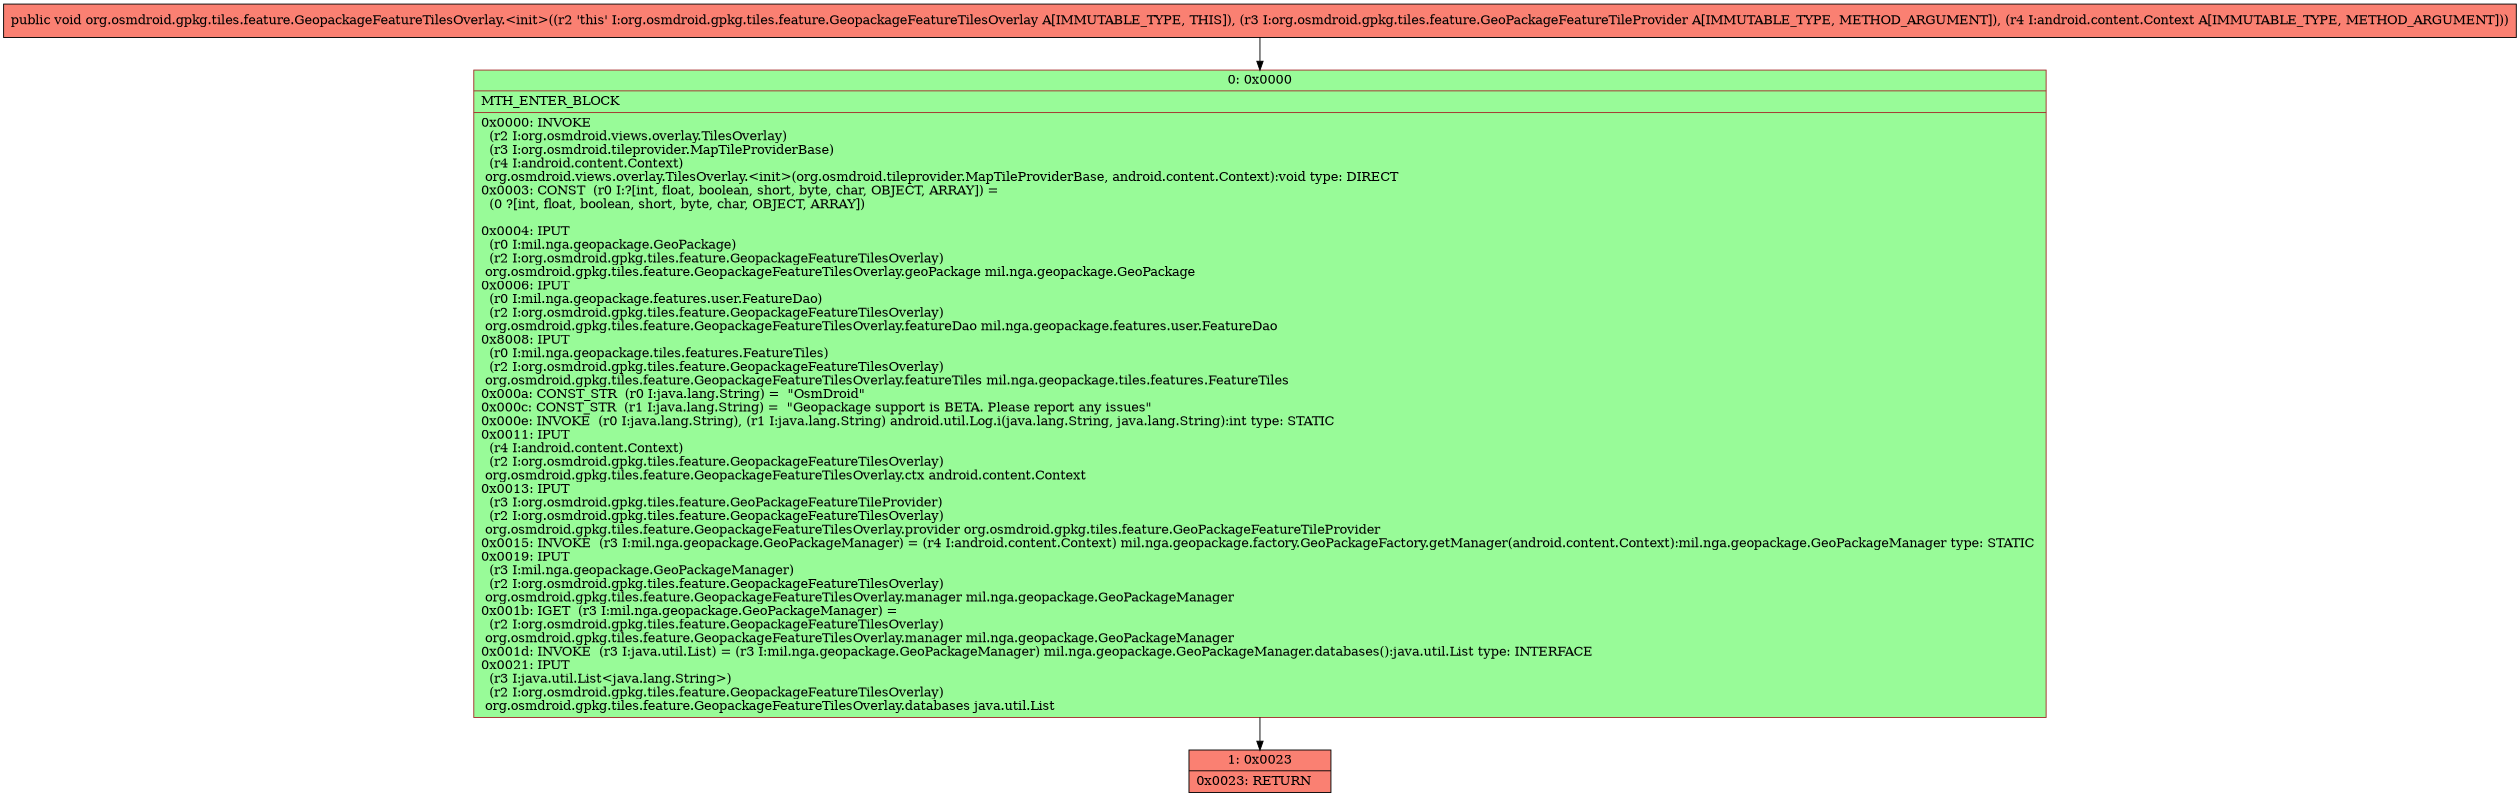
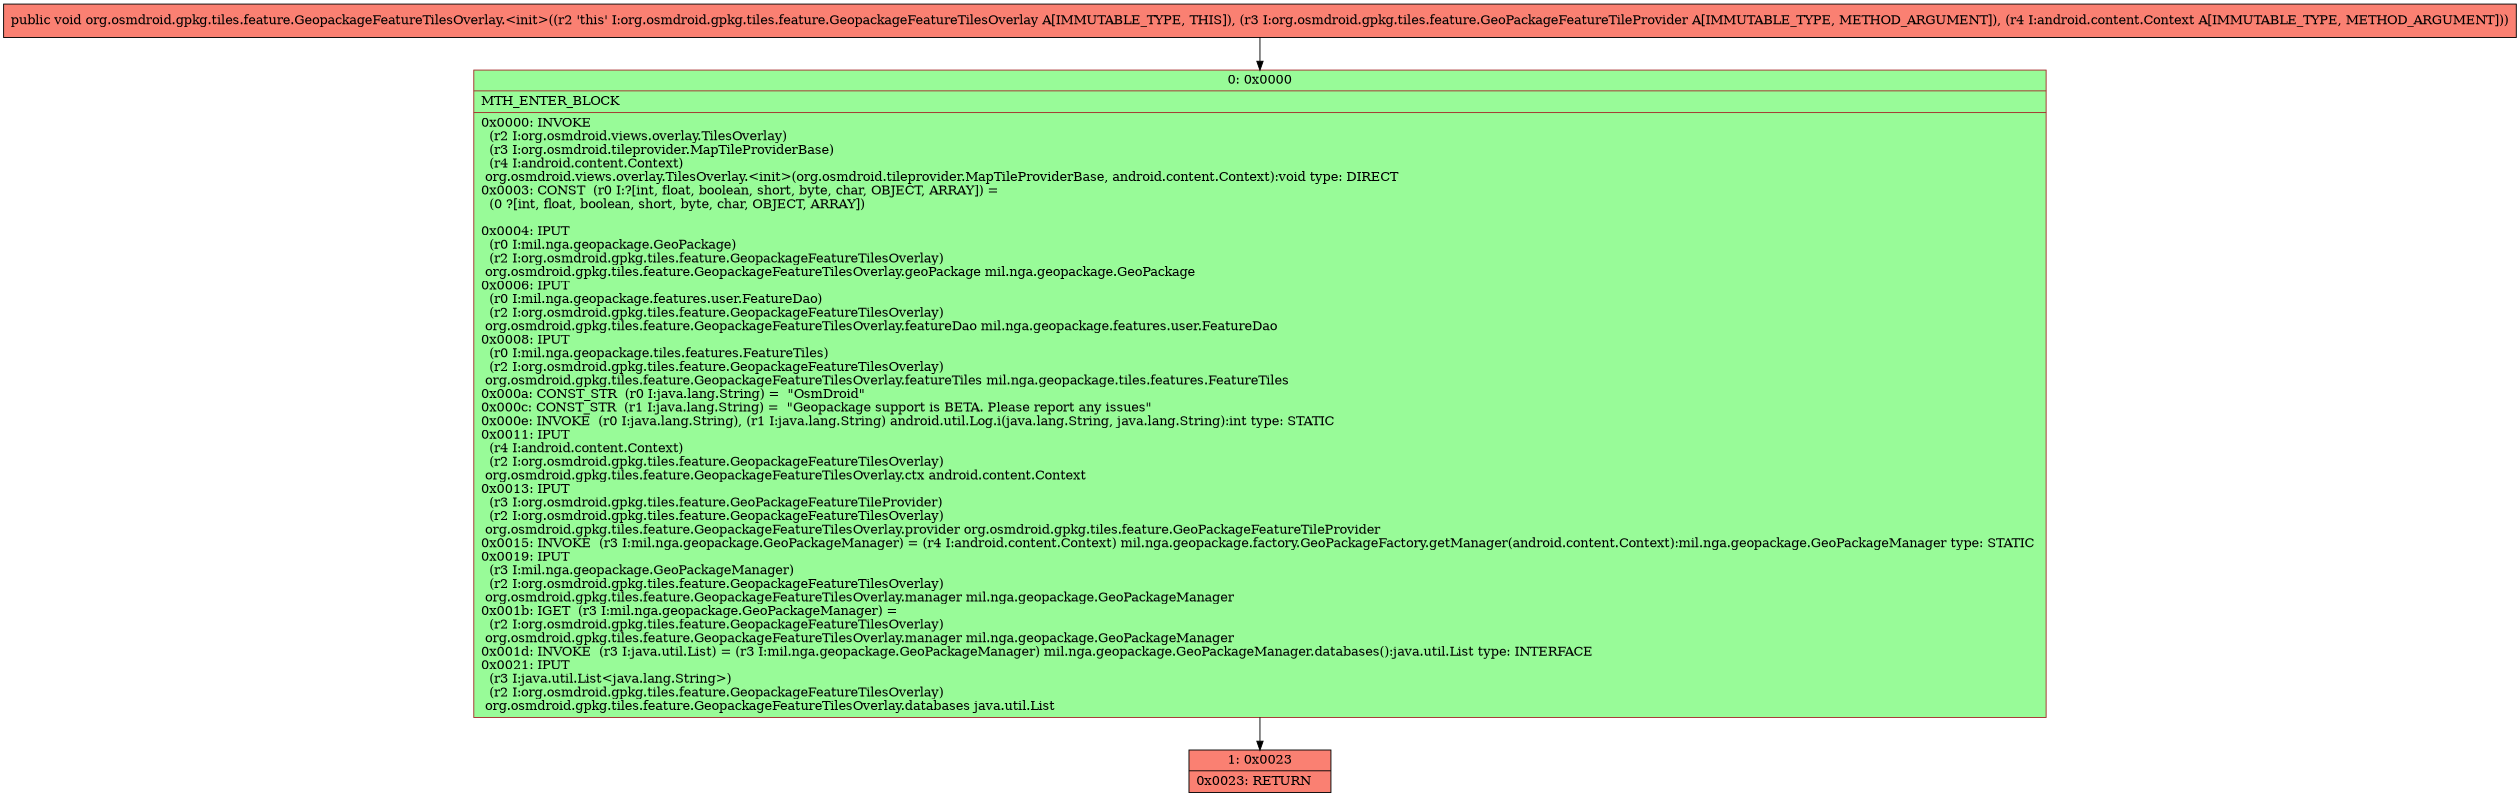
(529, 340) -> (529, 340)
